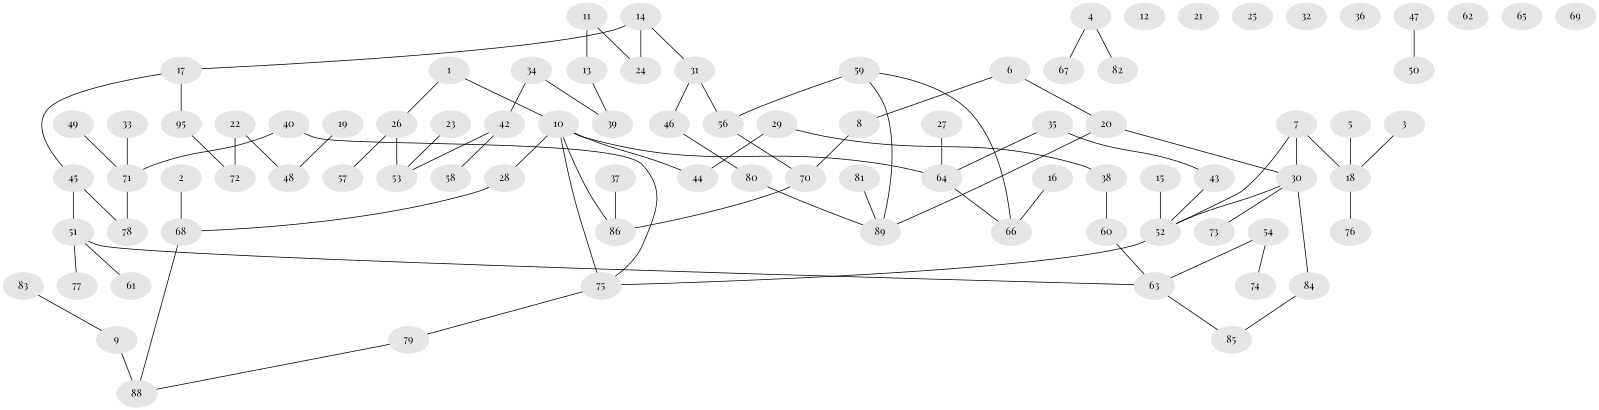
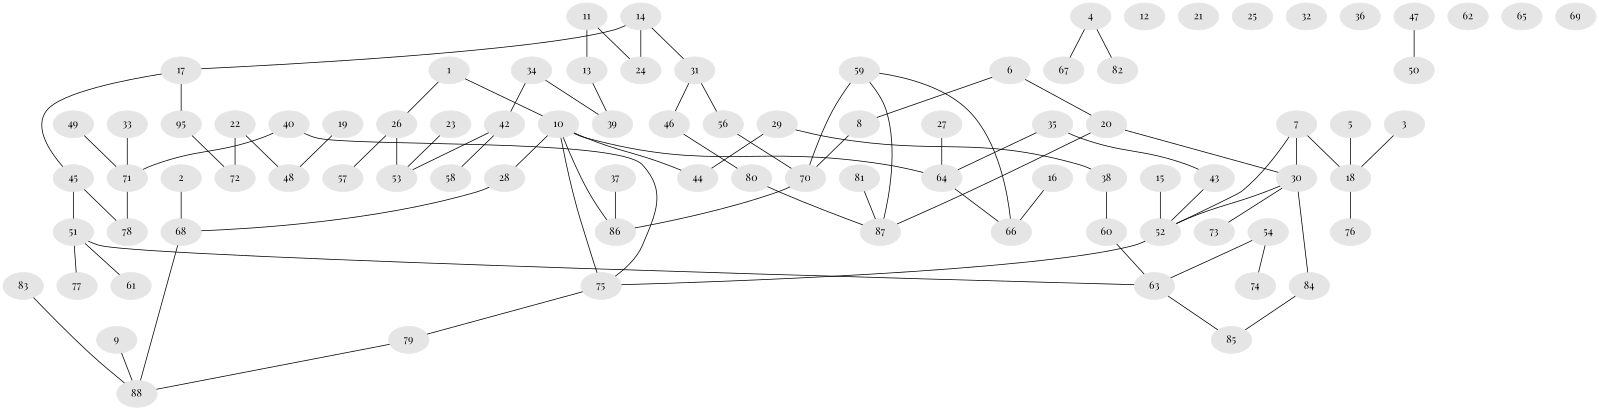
(790, 95) -> (827, 122)
(880, 232) -> (880, 232)
(70, 313) -> (78, 342)
